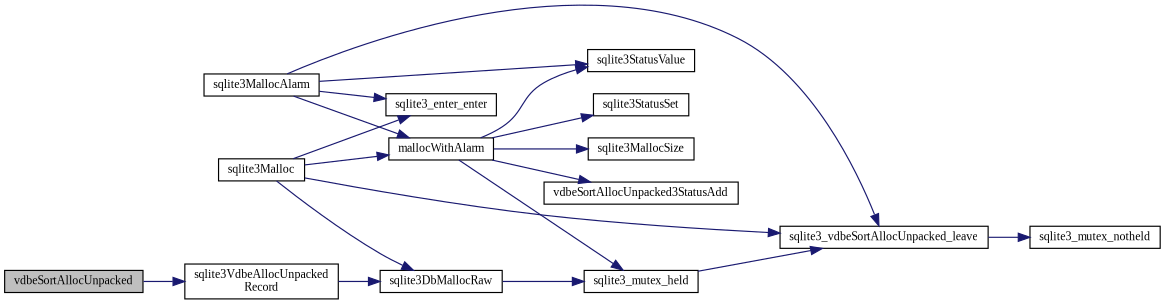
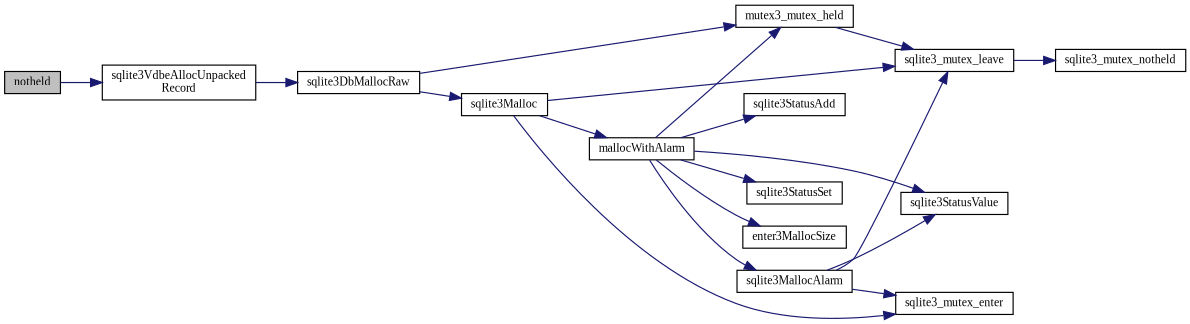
(441, 105) -> (954, 303)
(346, 115) -> (692, 218)
(641, 149) -> (795, 237)
(641, 193) -> (795, 105)
(338, 226) -> (435, 94)
(884, 237) -> (954, 60)
(74, 281) -> (33, 83)
(641, 281) -> (795, 16)
